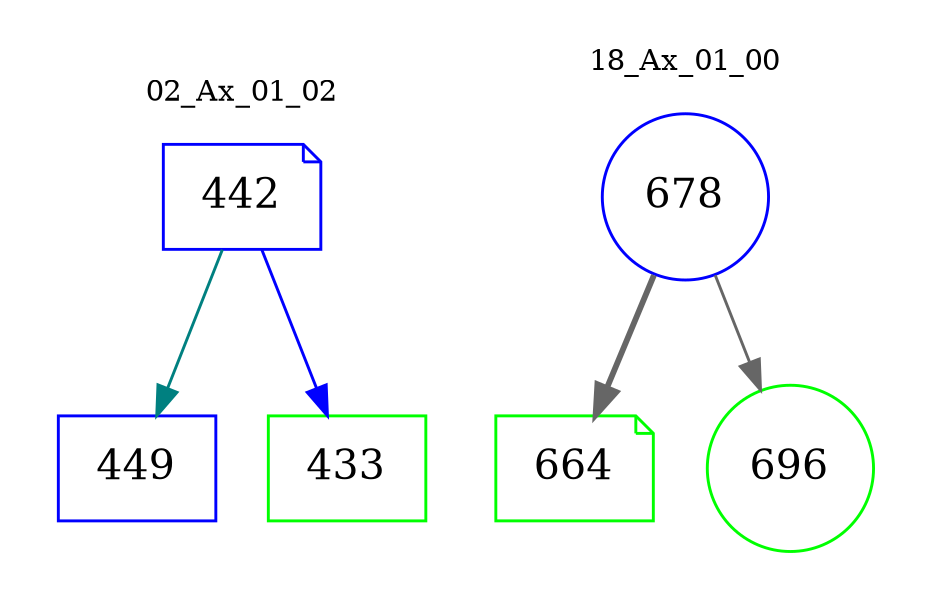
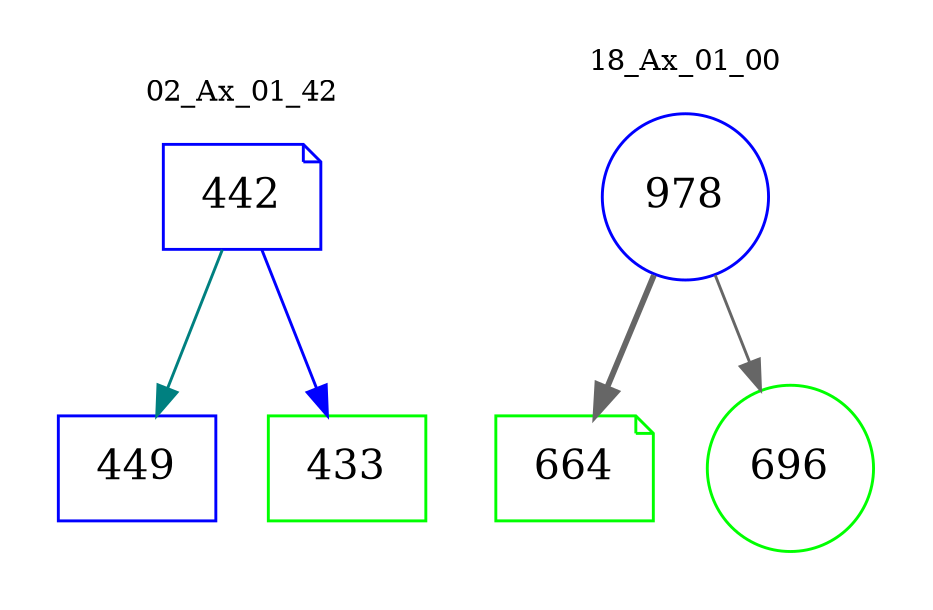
(242, 93) -> (242, 93)
(685, 197) -> (685, 197)
